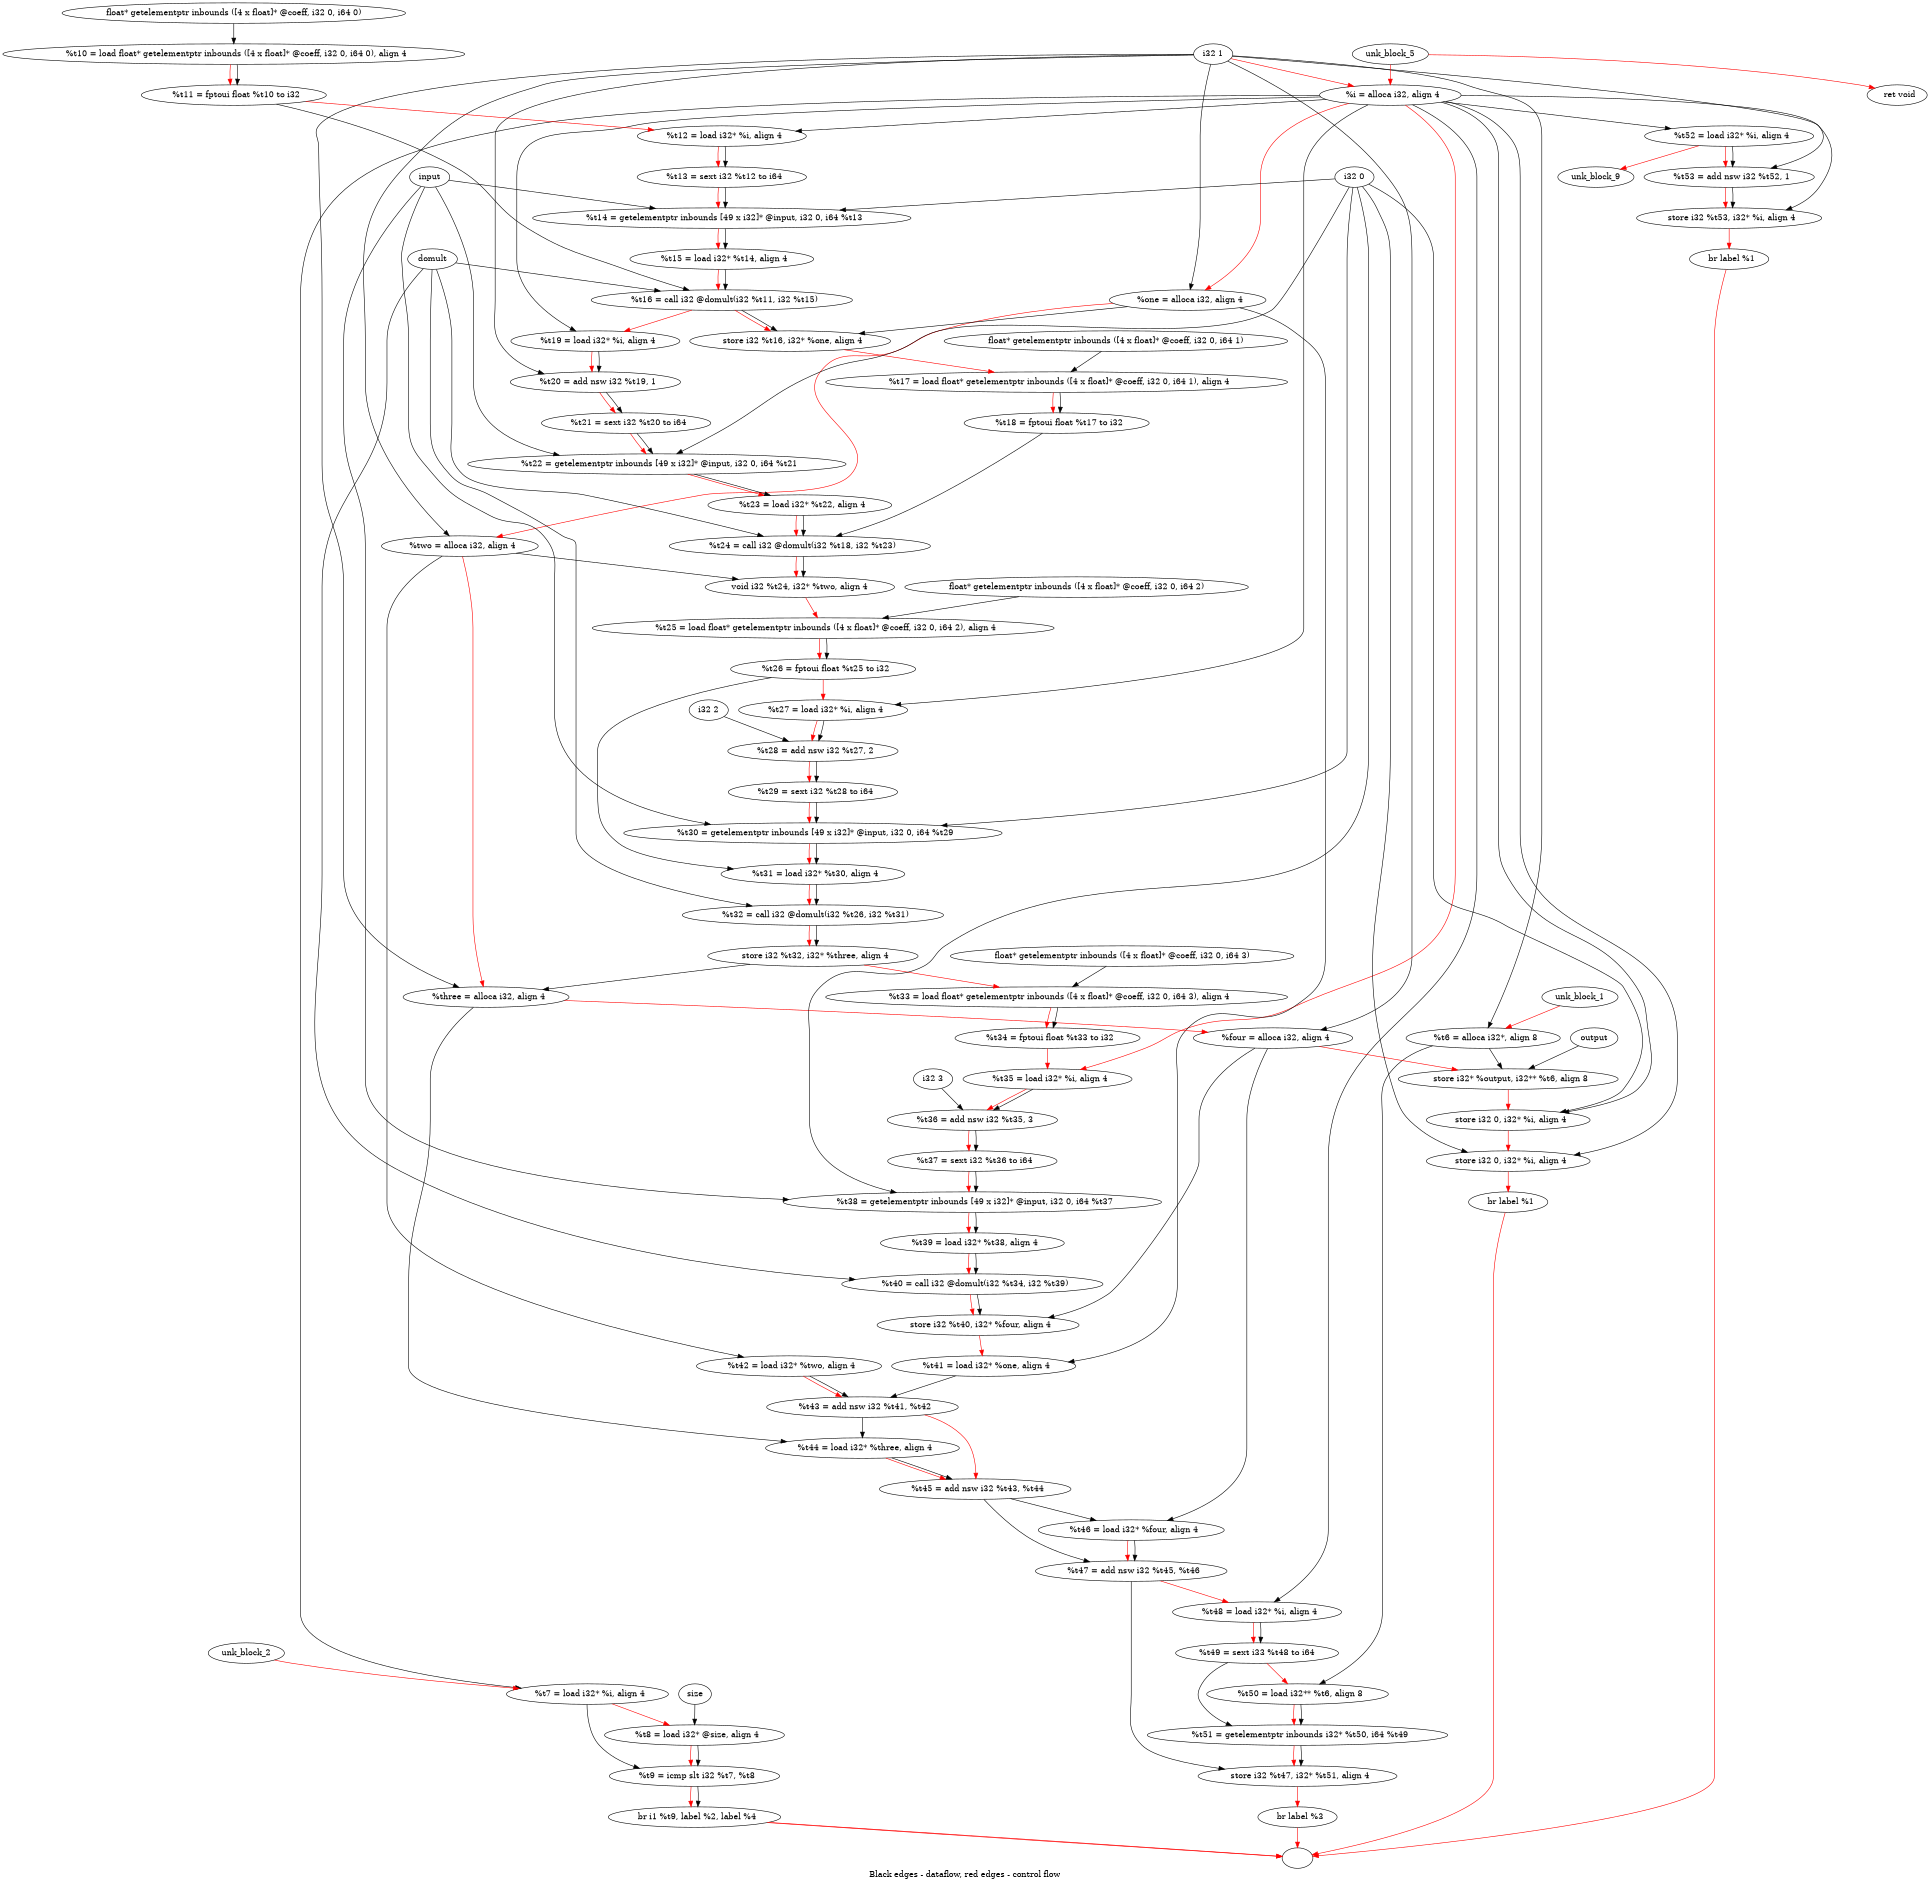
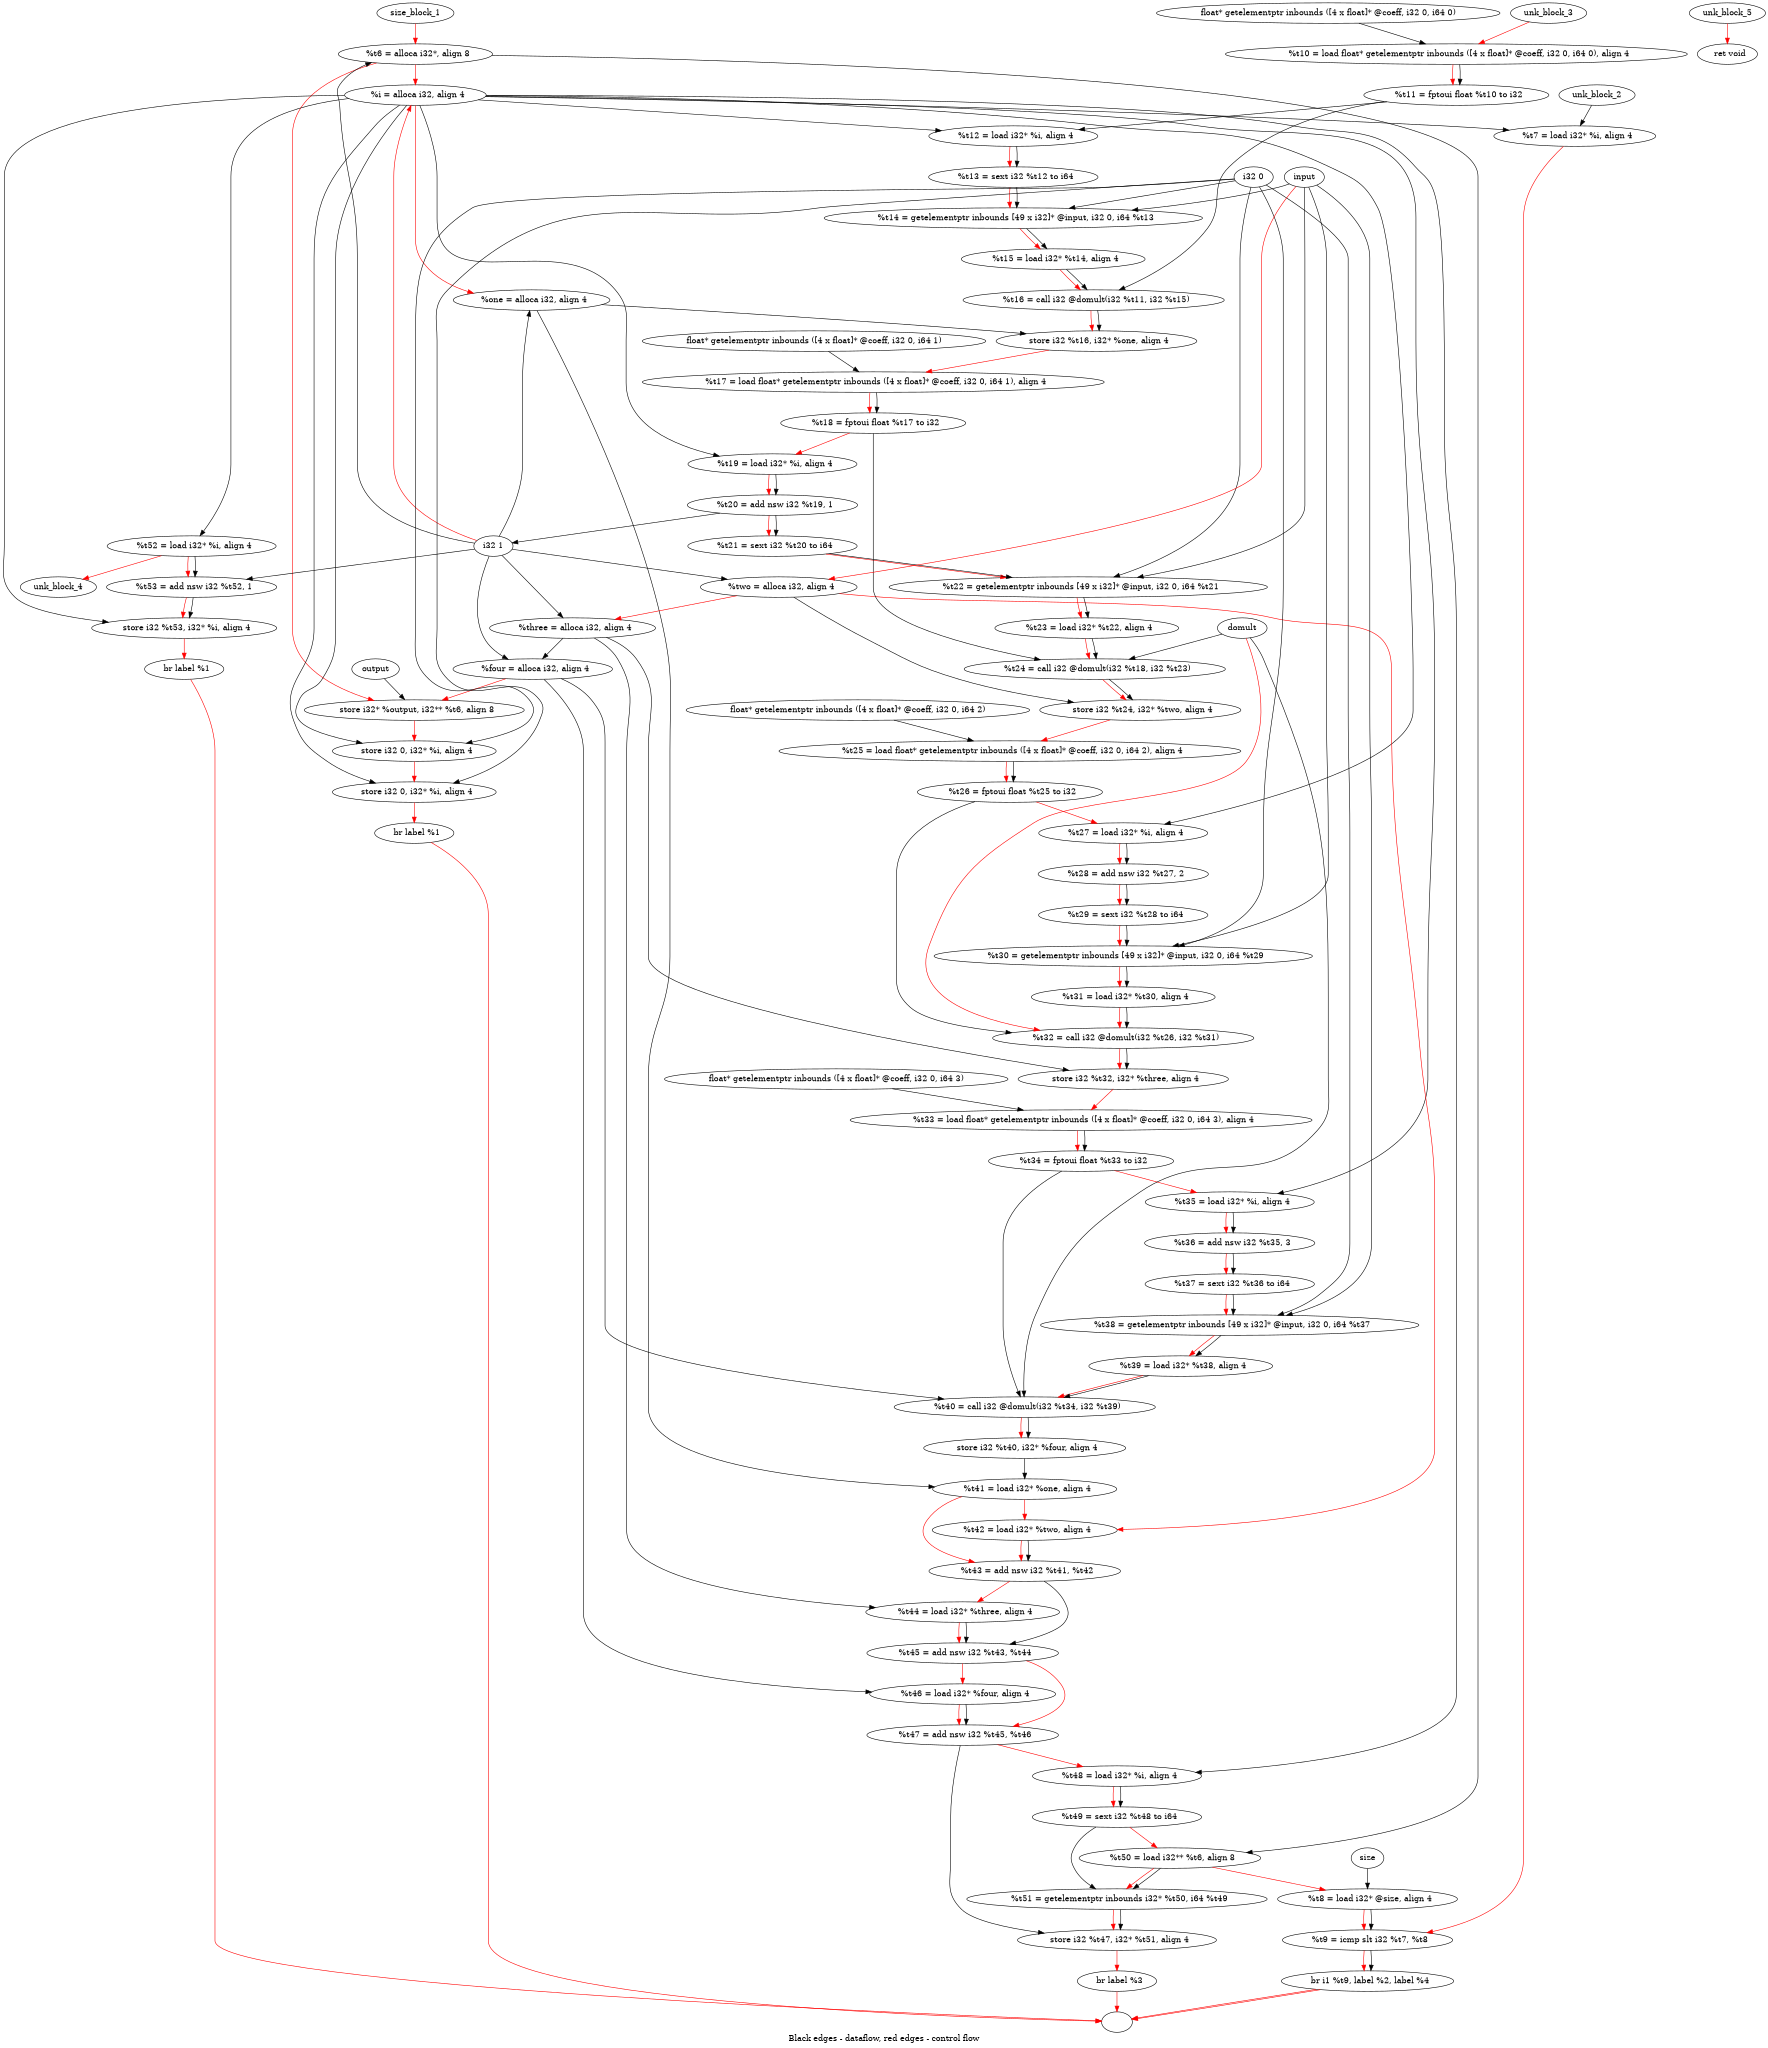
none -> (1549, 13)
(1390, 74) -> (415, 72)
(709, 76) -> (619, 528)
(477, 116) -> (1259, 113)
(1596, 177) -> (58, 587)
(555, 277) -> none
(661, 320) -> (826, 443)
(852, 443) -> (1194, 504)
(800, 587) -> (1140, 710)
(576, 607) -> (1048, 816)
(1455, 703) -> (1416, 258)
(709, 710) -> none
(598, 759) -> (897, 936)
(649, 977) -> (686, 985)
(1580, 997) -> (415, 13)
(883, 1014) -> (555, 646)
(1494, 1056) -> (292, 378)
(387, 1066) -> (1408, 938)
(933, 1079) -> none
(1181, 1199) -> (605, 1165)
none -> (1003, 1270)
(981, 1343) -> (1025, 1466)
(926, 1386) -> (923, 1533)
(862, 1425) -> (996, 1590)
(961, 1435) -> (1064, 1623)
none -> (1025, 1507)
(1051, 1509) -> (963, 1671)
(1029, 1538) -> (1065, 1697)
(1257, 1653) -> (1117, 1817)
(394, 1677) -> (1587, 113)
(638, 1714) -> (1266, 1878)
(599, 1744) -> (1524, 1059)
